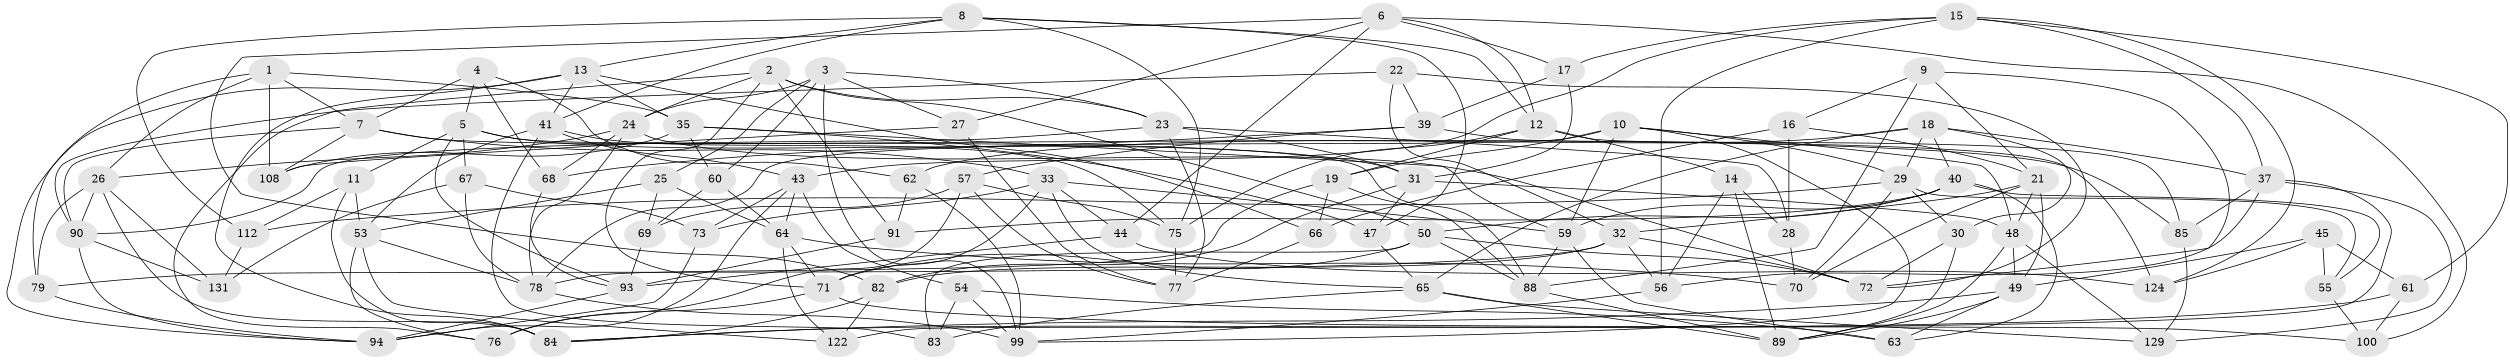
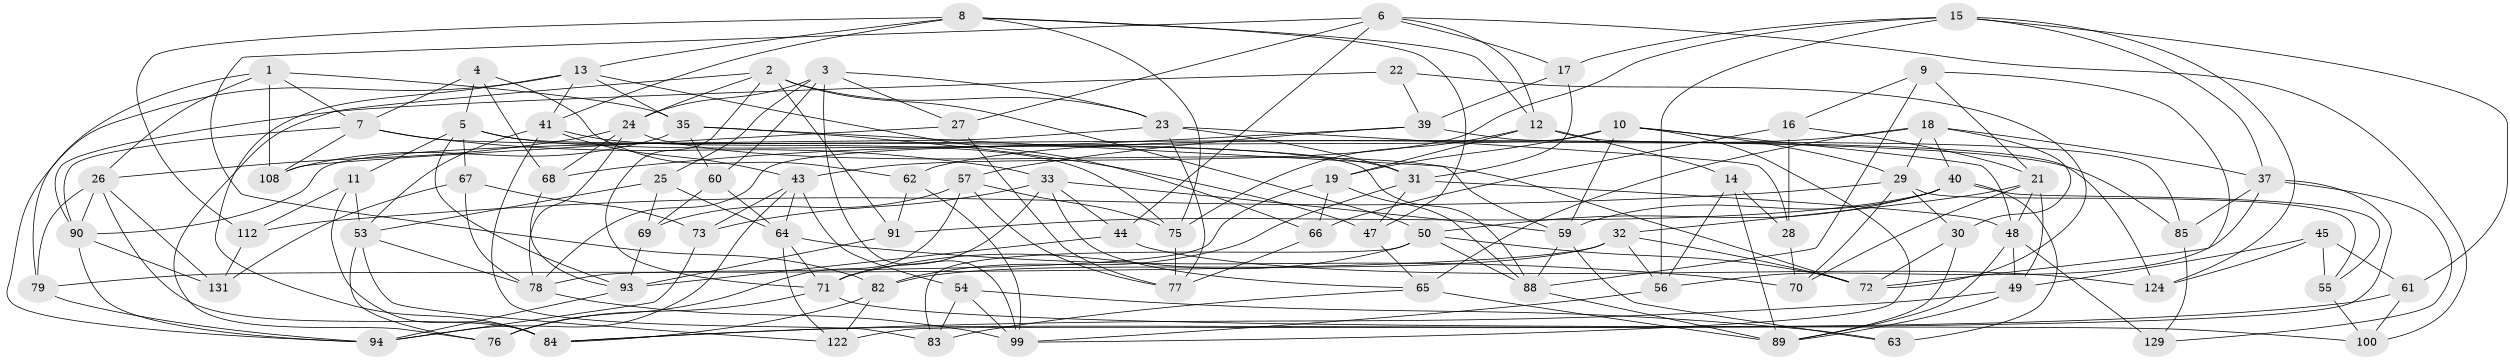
(1533, 194) -> none
(1955, 316) -> none
(1787, 321) -> none
